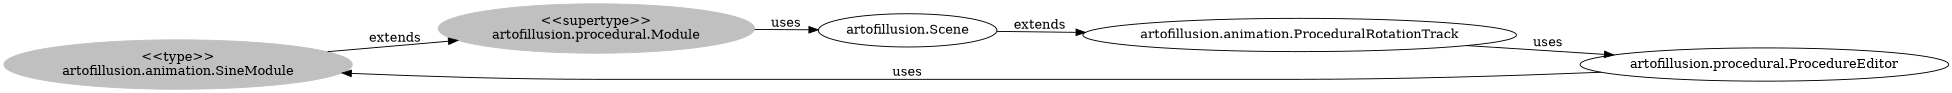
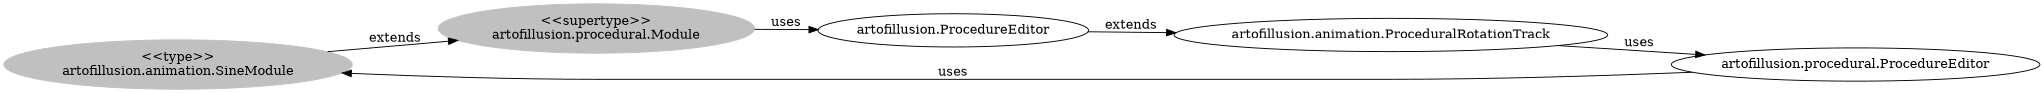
(908, 30) -> (953, 30)
